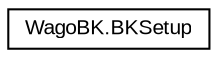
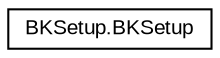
(109, 29) -> (110, 29)
